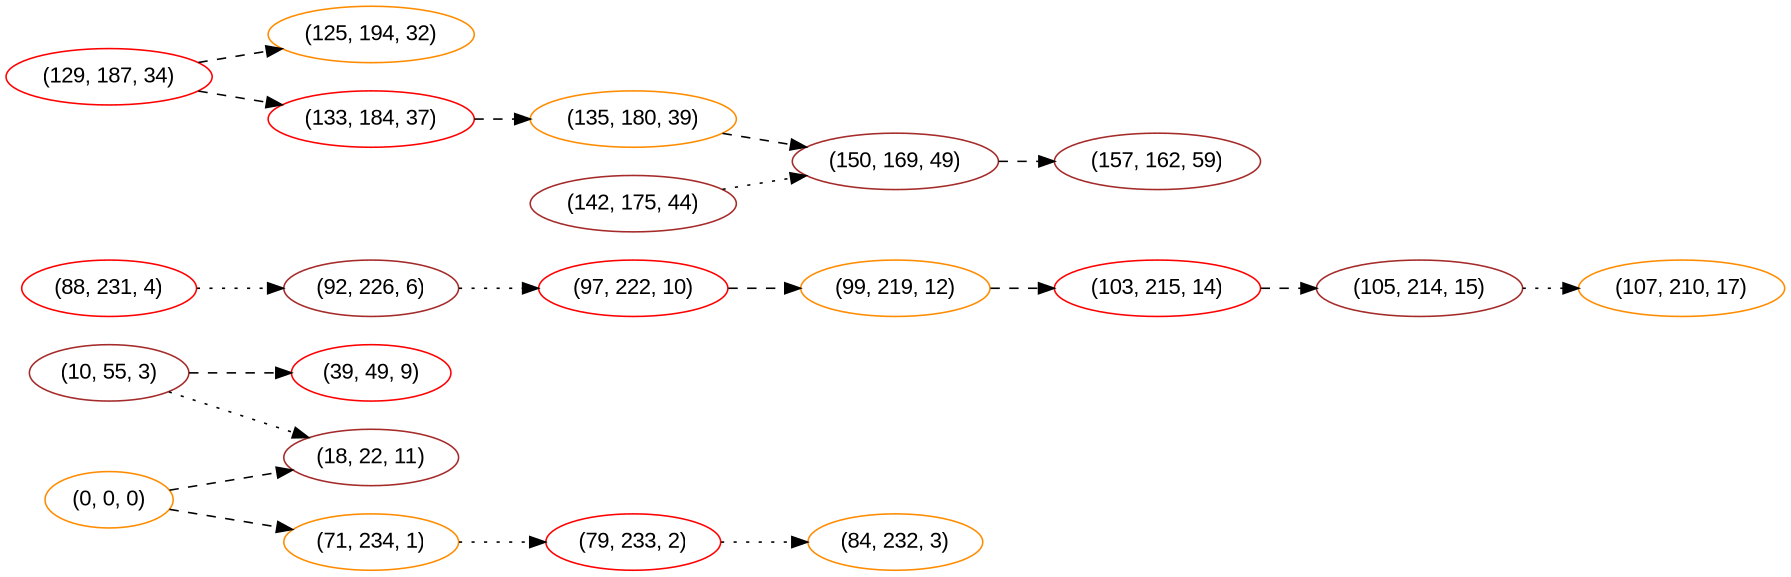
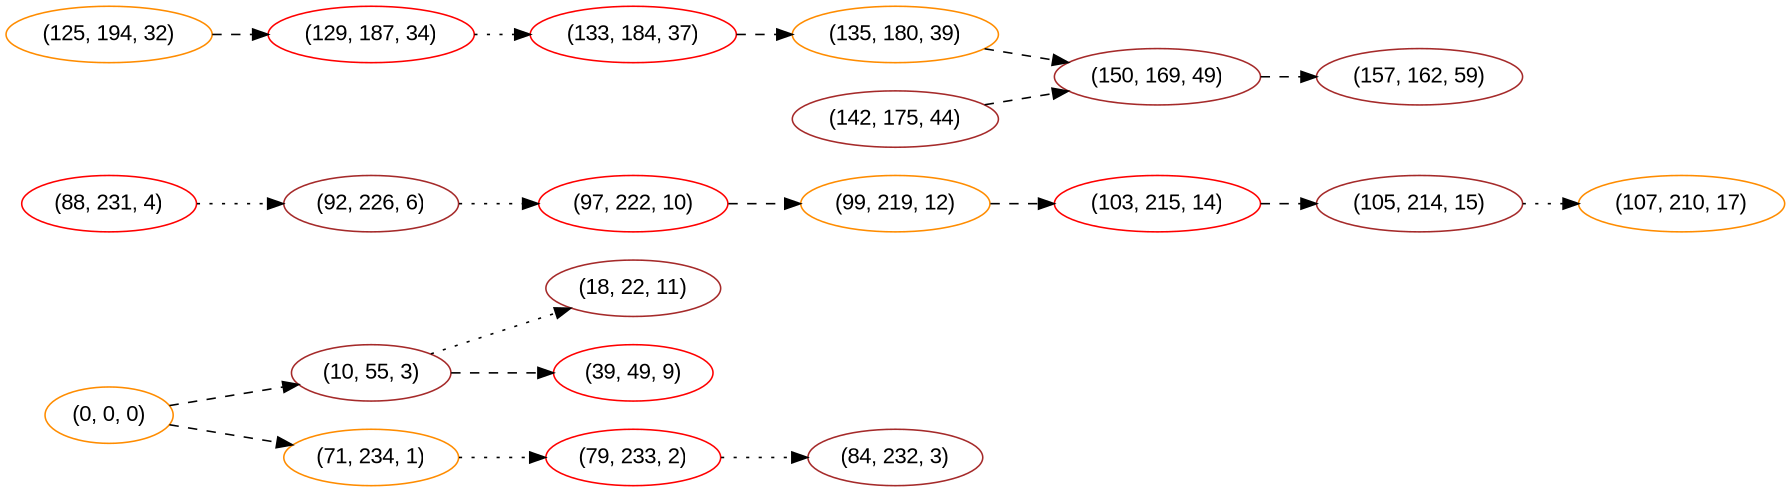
(232, 57) -> (232, 34)
(232, 97) -> (495, 34)
(756, 184) -> (1018, 99)
(223, 481) -> (226, 396)
(895, 542) -> (895, 457)
